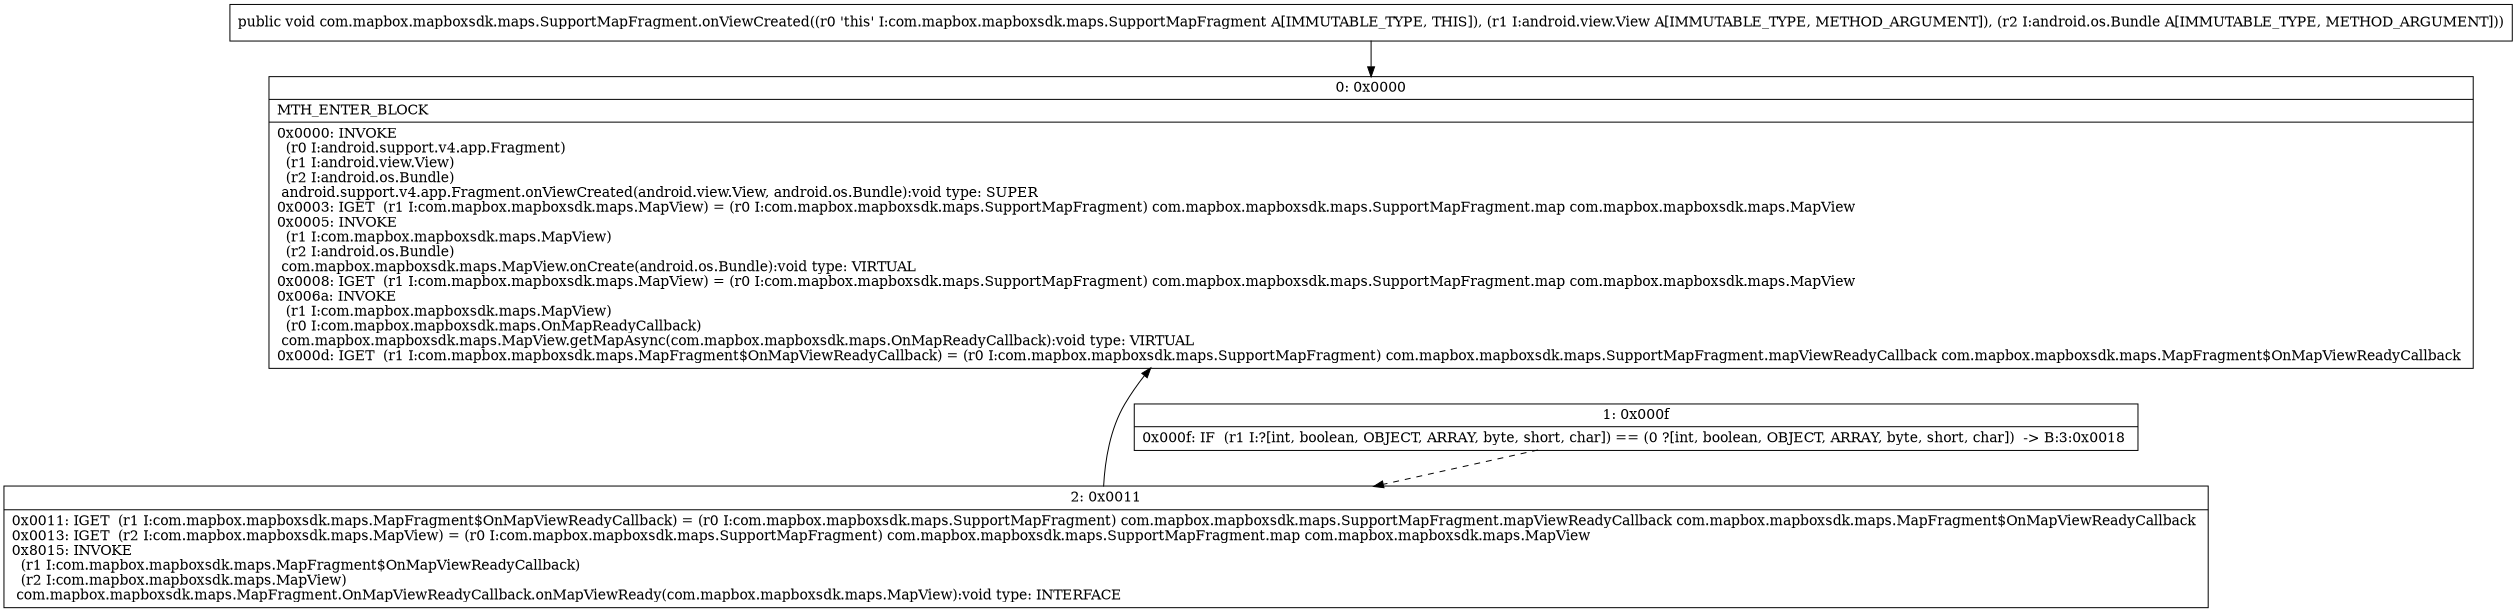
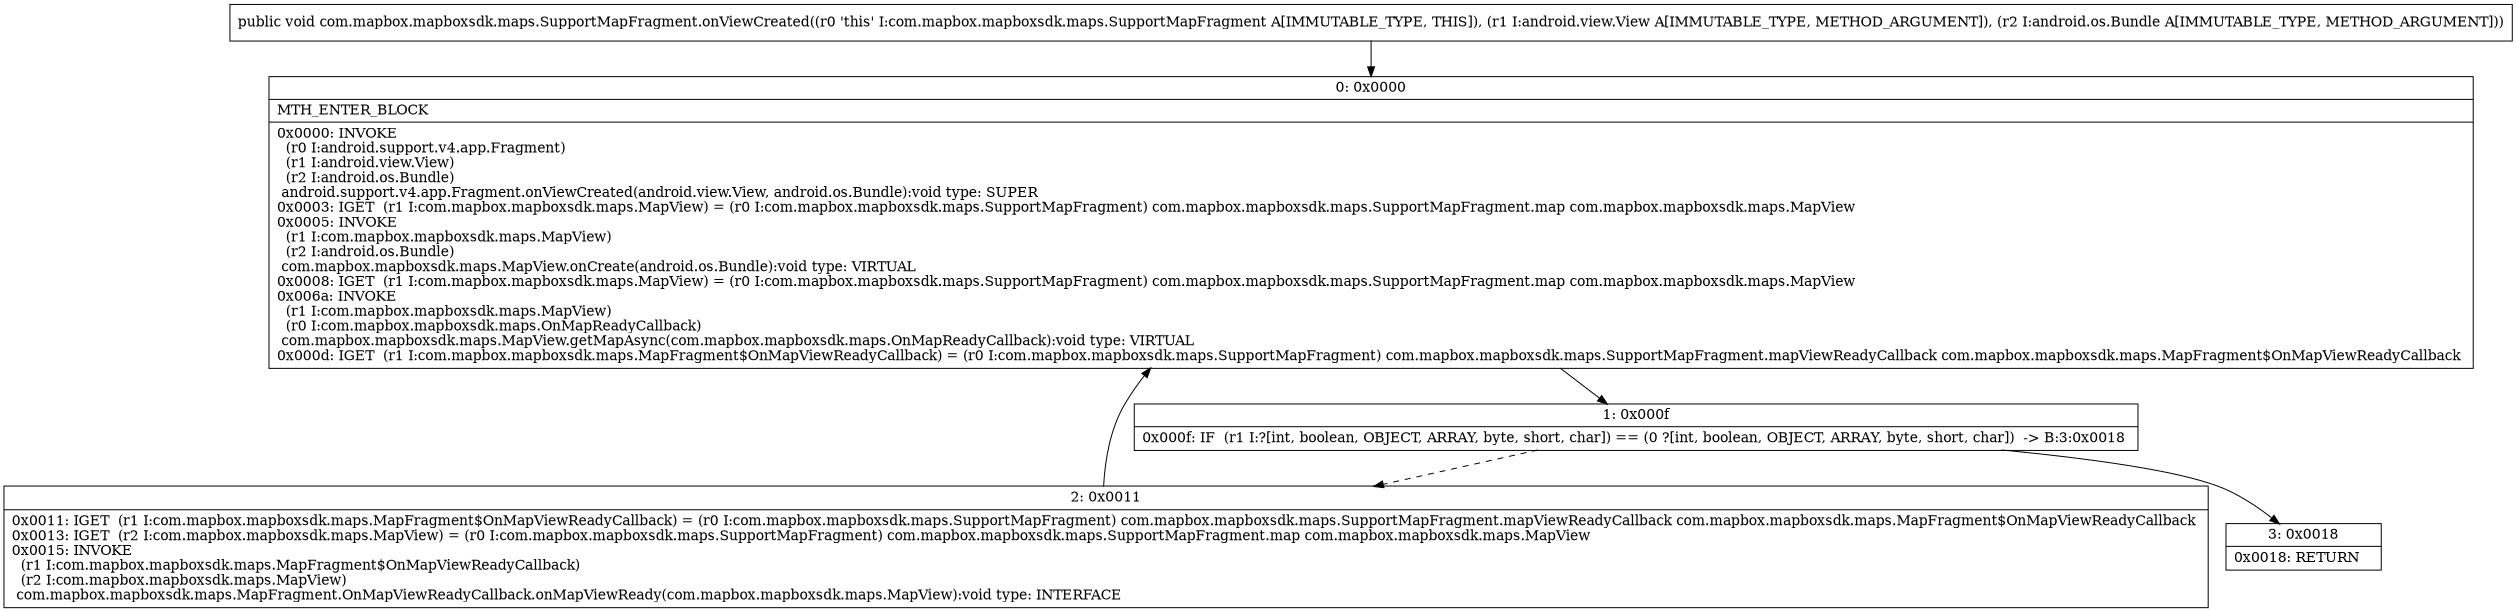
none -> (1580, 383)
none -> (2304, 547)
(77, 551) -> (77, 551)
